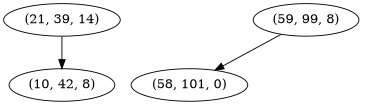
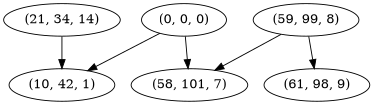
(62, 20) -> (62, 20)
none -> (184, 20)
(62, 85) -> (62, 85)
(189, 85) -> (189, 85)
none -> (317, 85)
